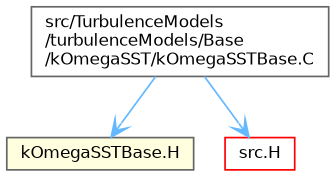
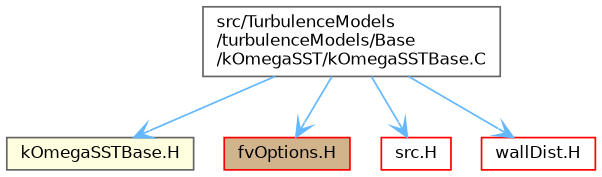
none -> (287, 154)
none -> (538, 154)
